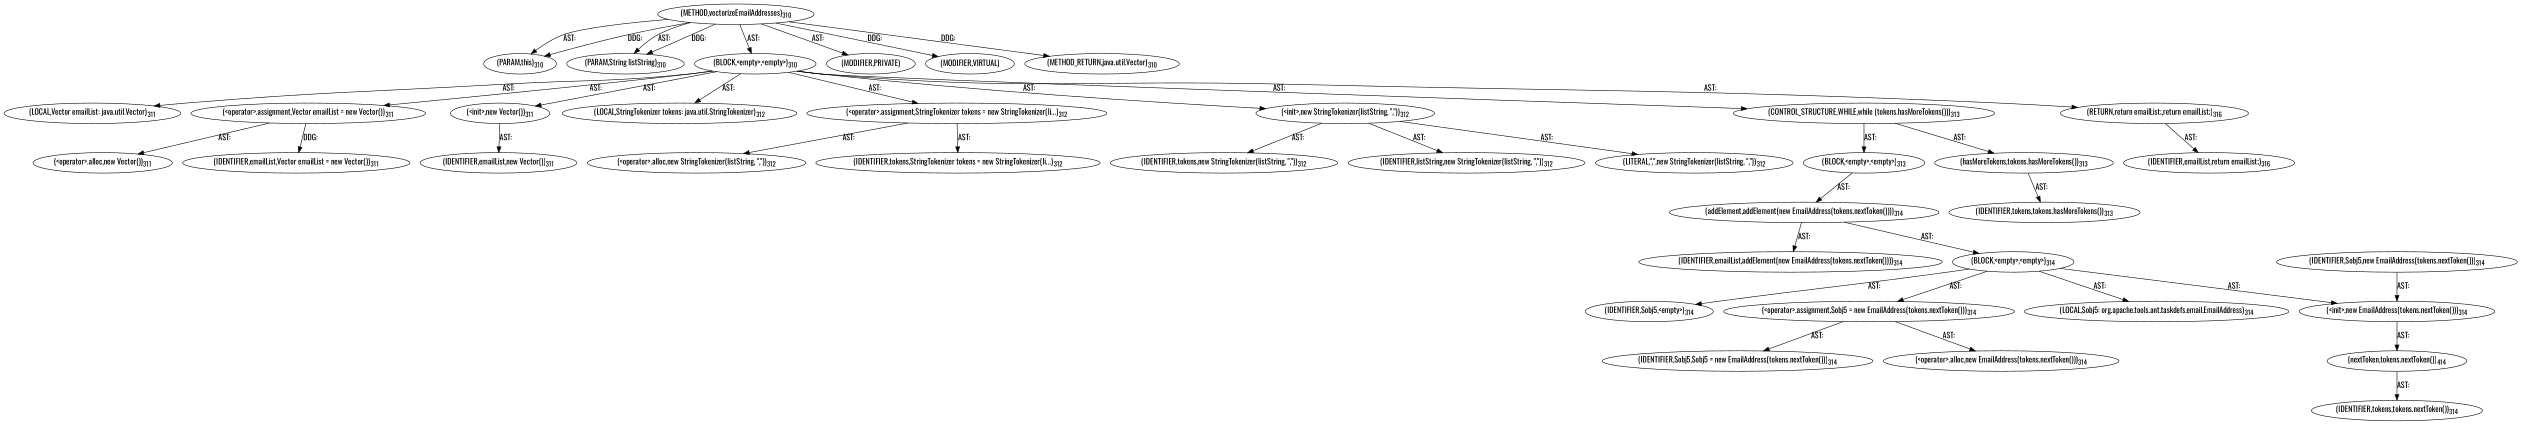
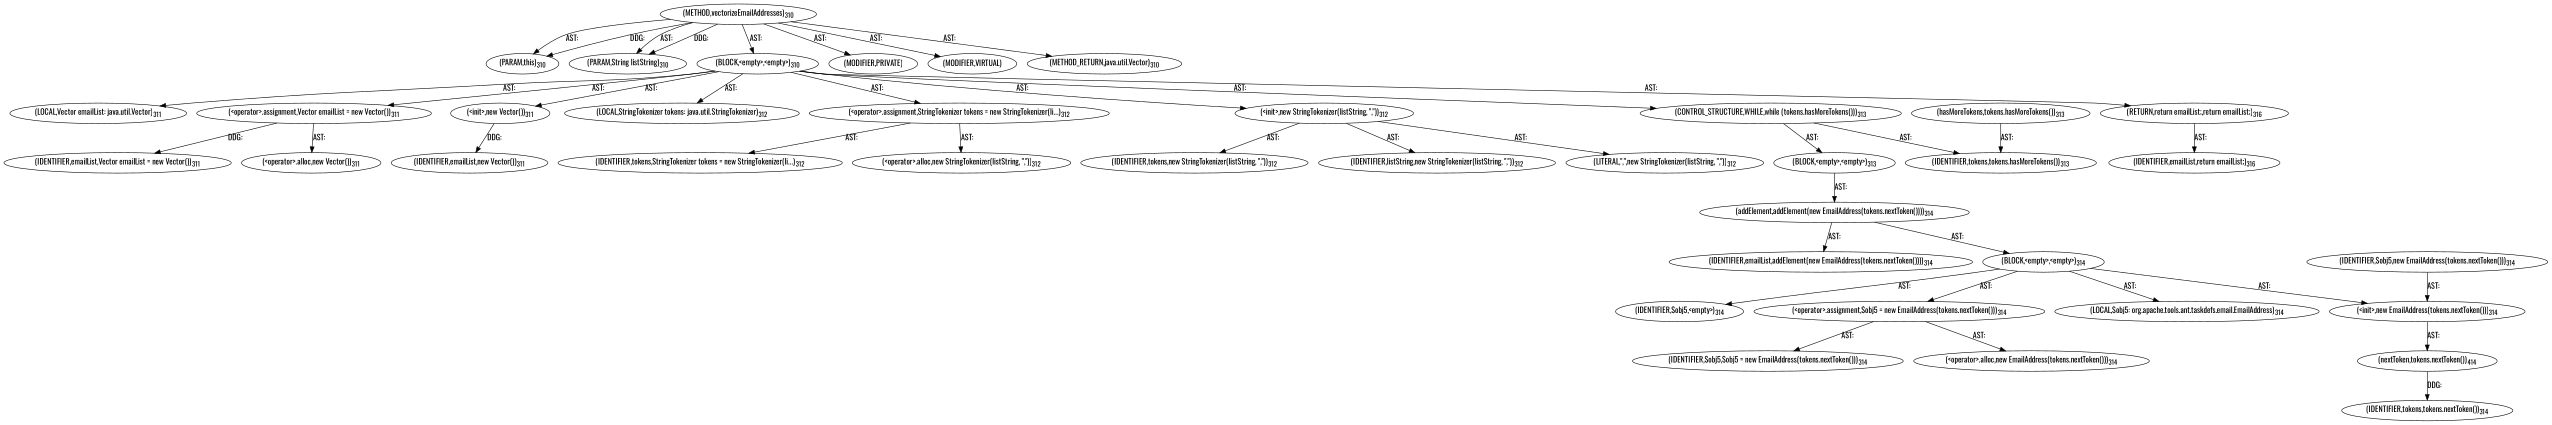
(876, 39) -> (877, 39)
(949, 39) -> (950, 39)
(1942, 137) -> (1884, 138)
(507, 138) -> (495, 138)
(2404, 386) -> (2436, 386)
